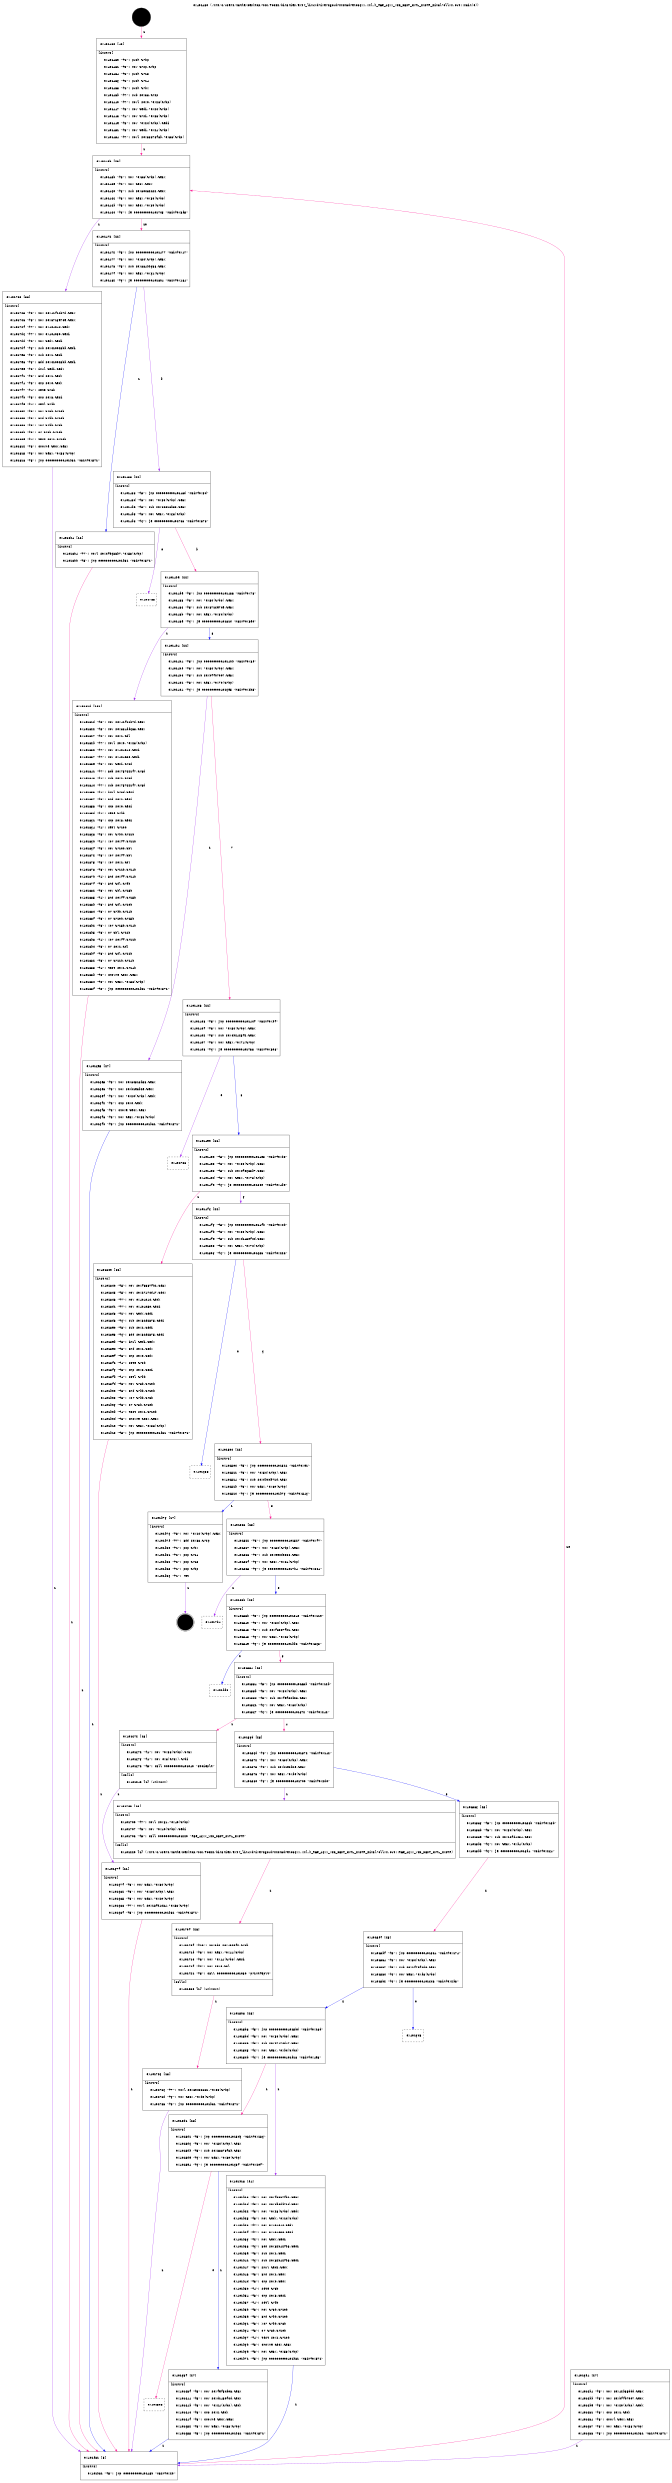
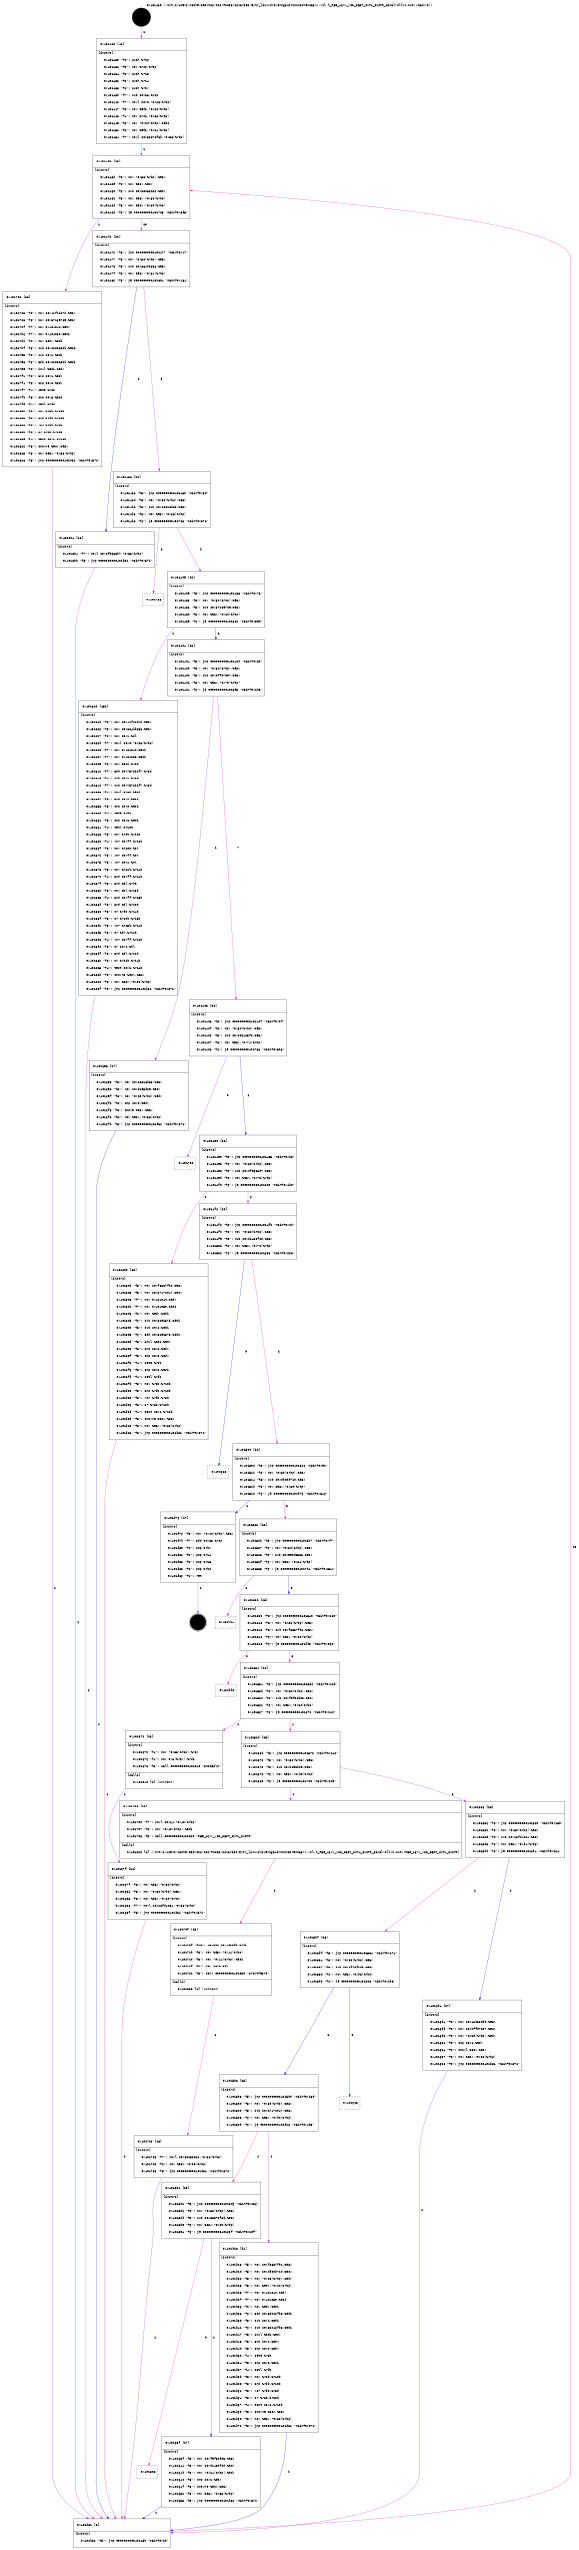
(230, 1665) -> (237, 1665)
(396, 1781) -> (403, 1781)
none -> (495, 1928)
